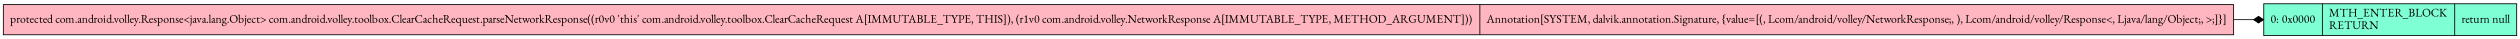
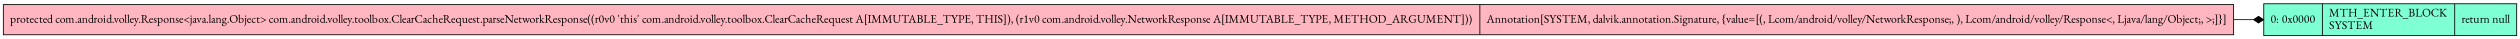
(2354, 26) -> (2351, 26)
